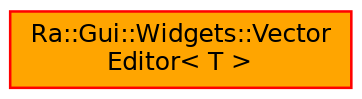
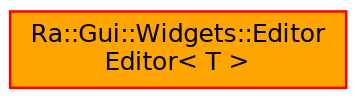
(181, 50) -> (178, 50)
